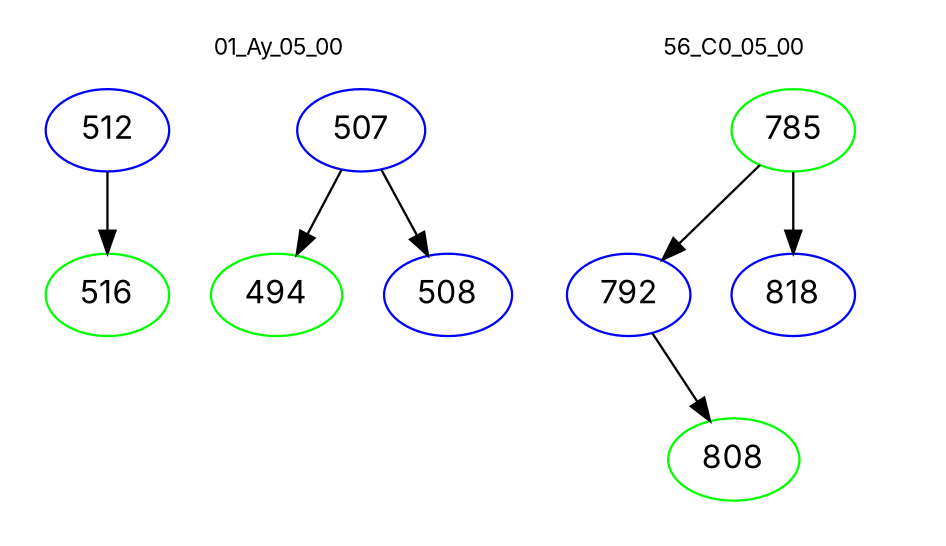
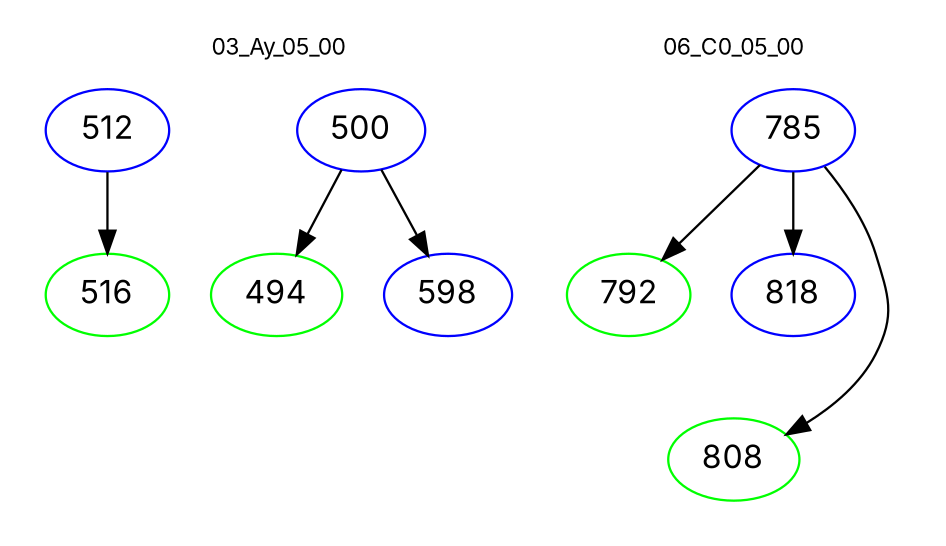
(279, 49) -> (279, 49)
(734, 49) -> (734, 49)
(361, 130) -> (361, 130)
(793, 130) -> (793, 130)
(448, 295) -> (448, 295)
(629, 295) -> (629, 295)
(675, 367) -> (888, 303)
